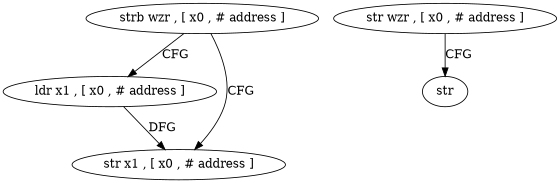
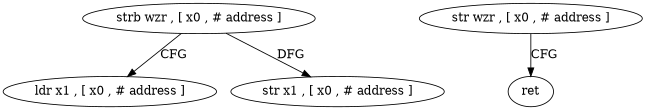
(241, 92) -> (291, 55)
(445, 92) -> (531, 92)
(141, 125) -> none
